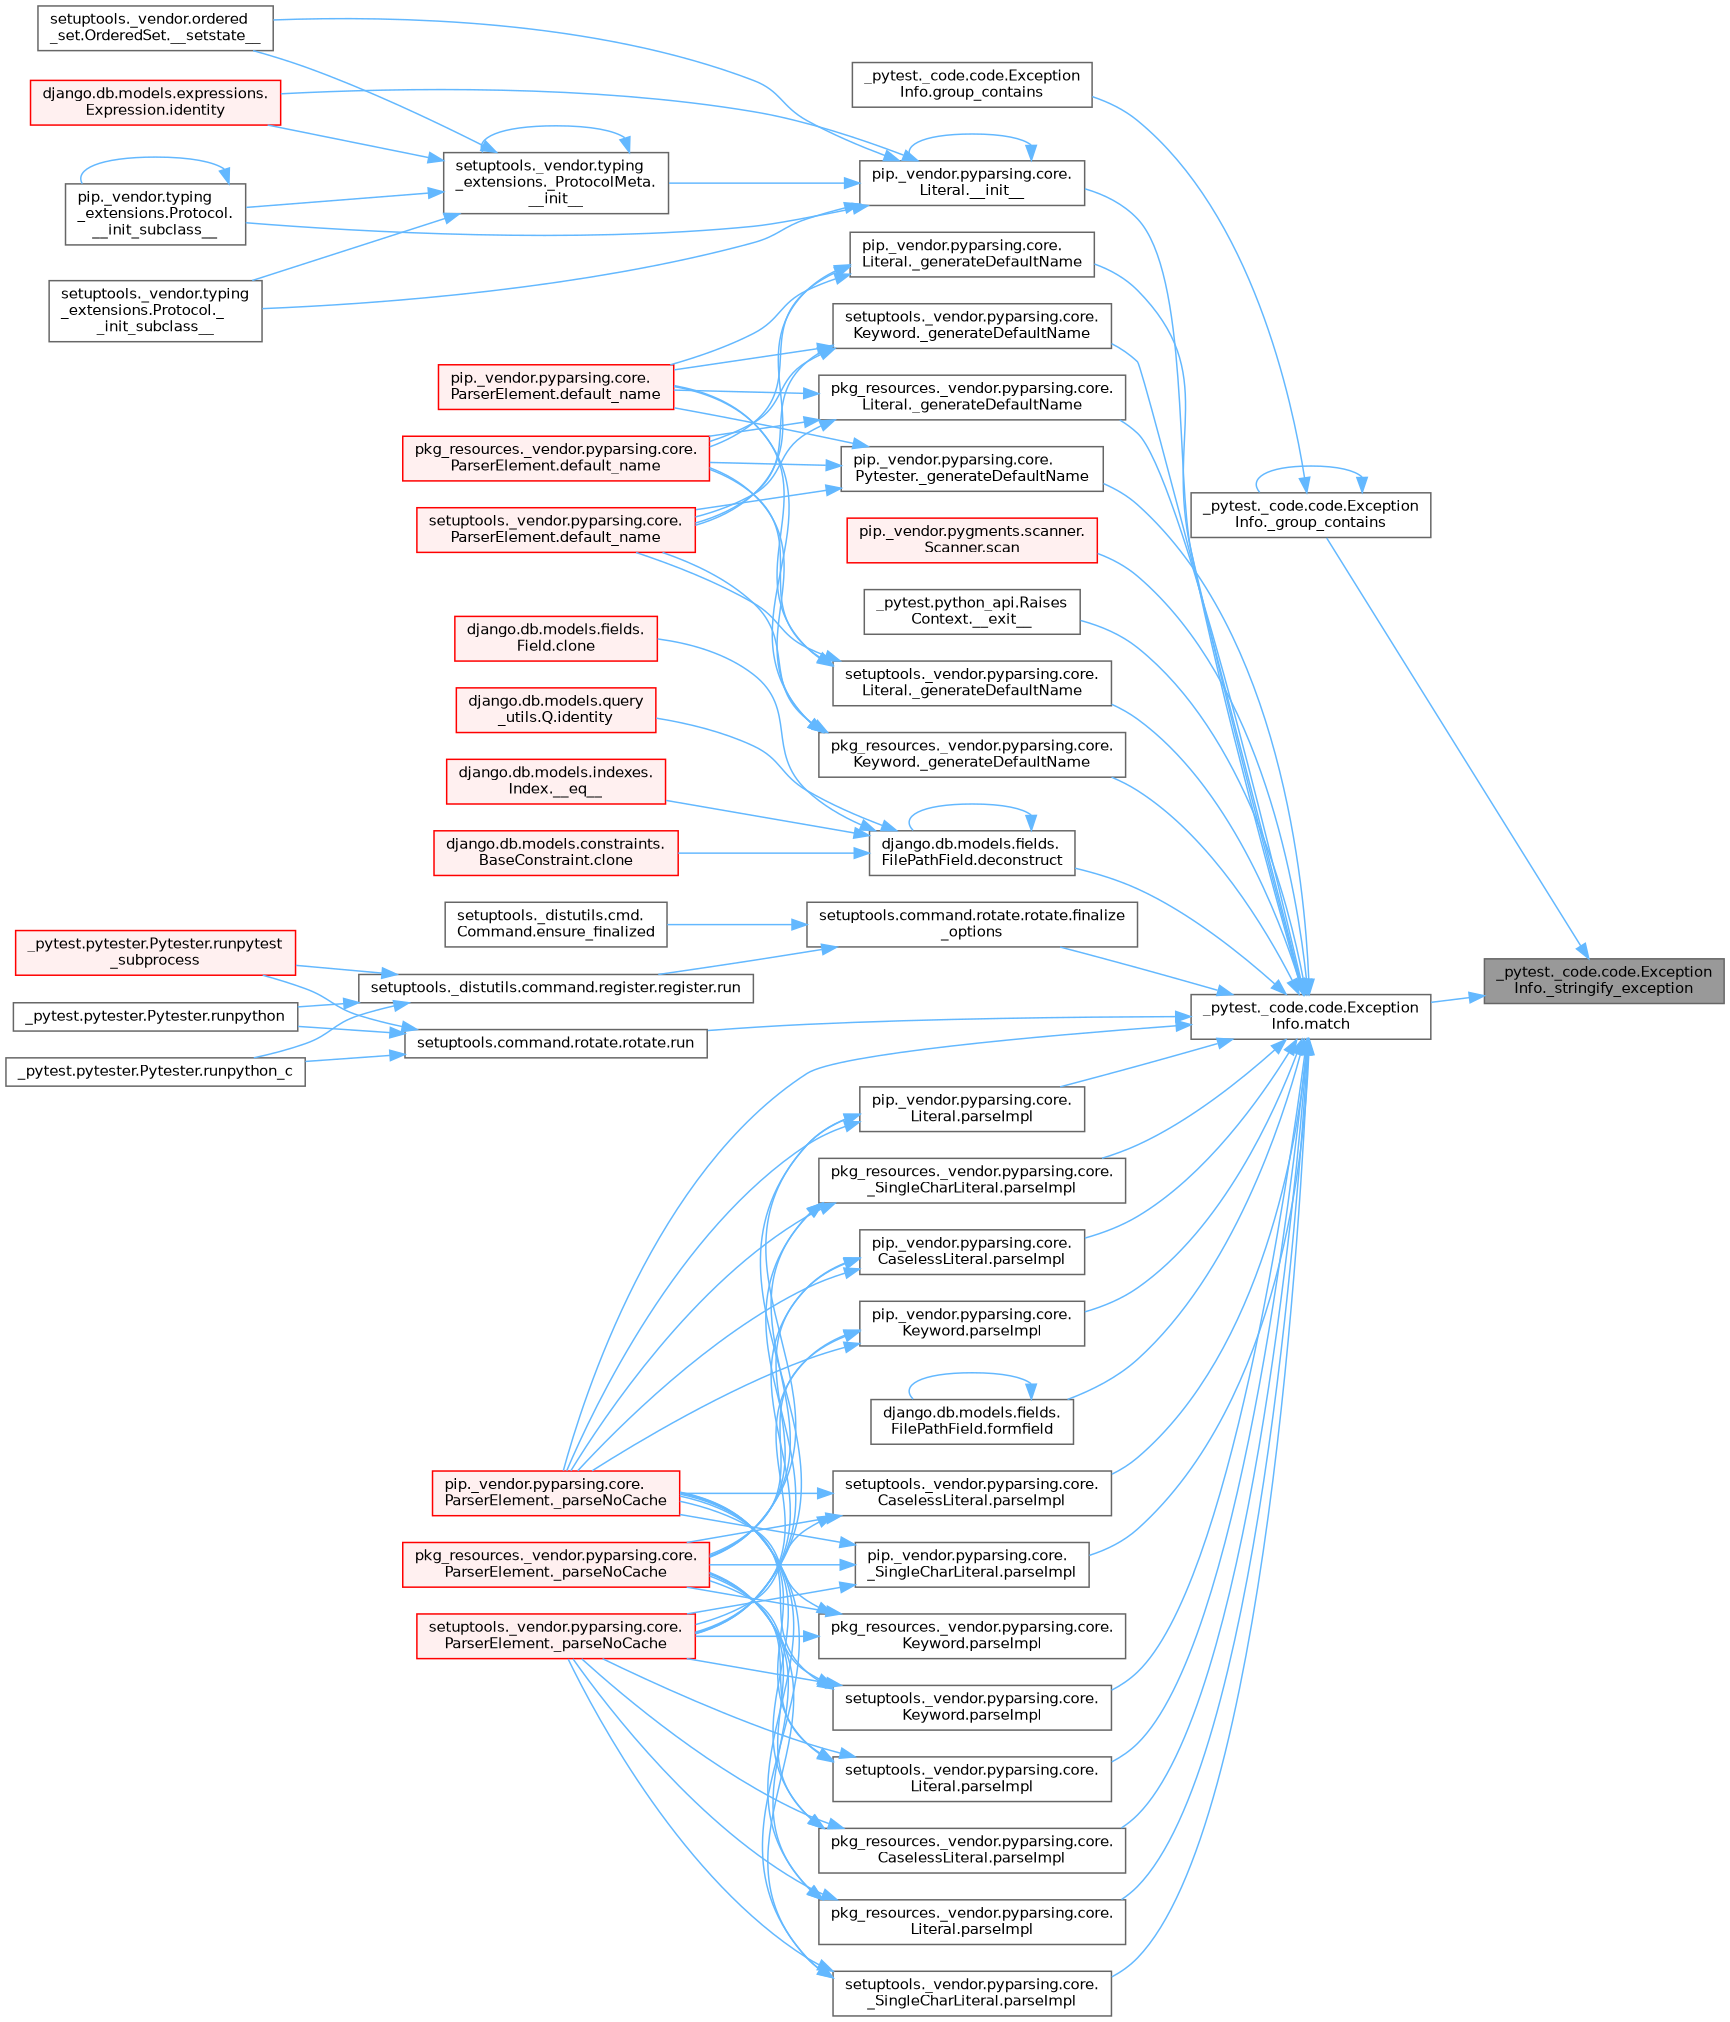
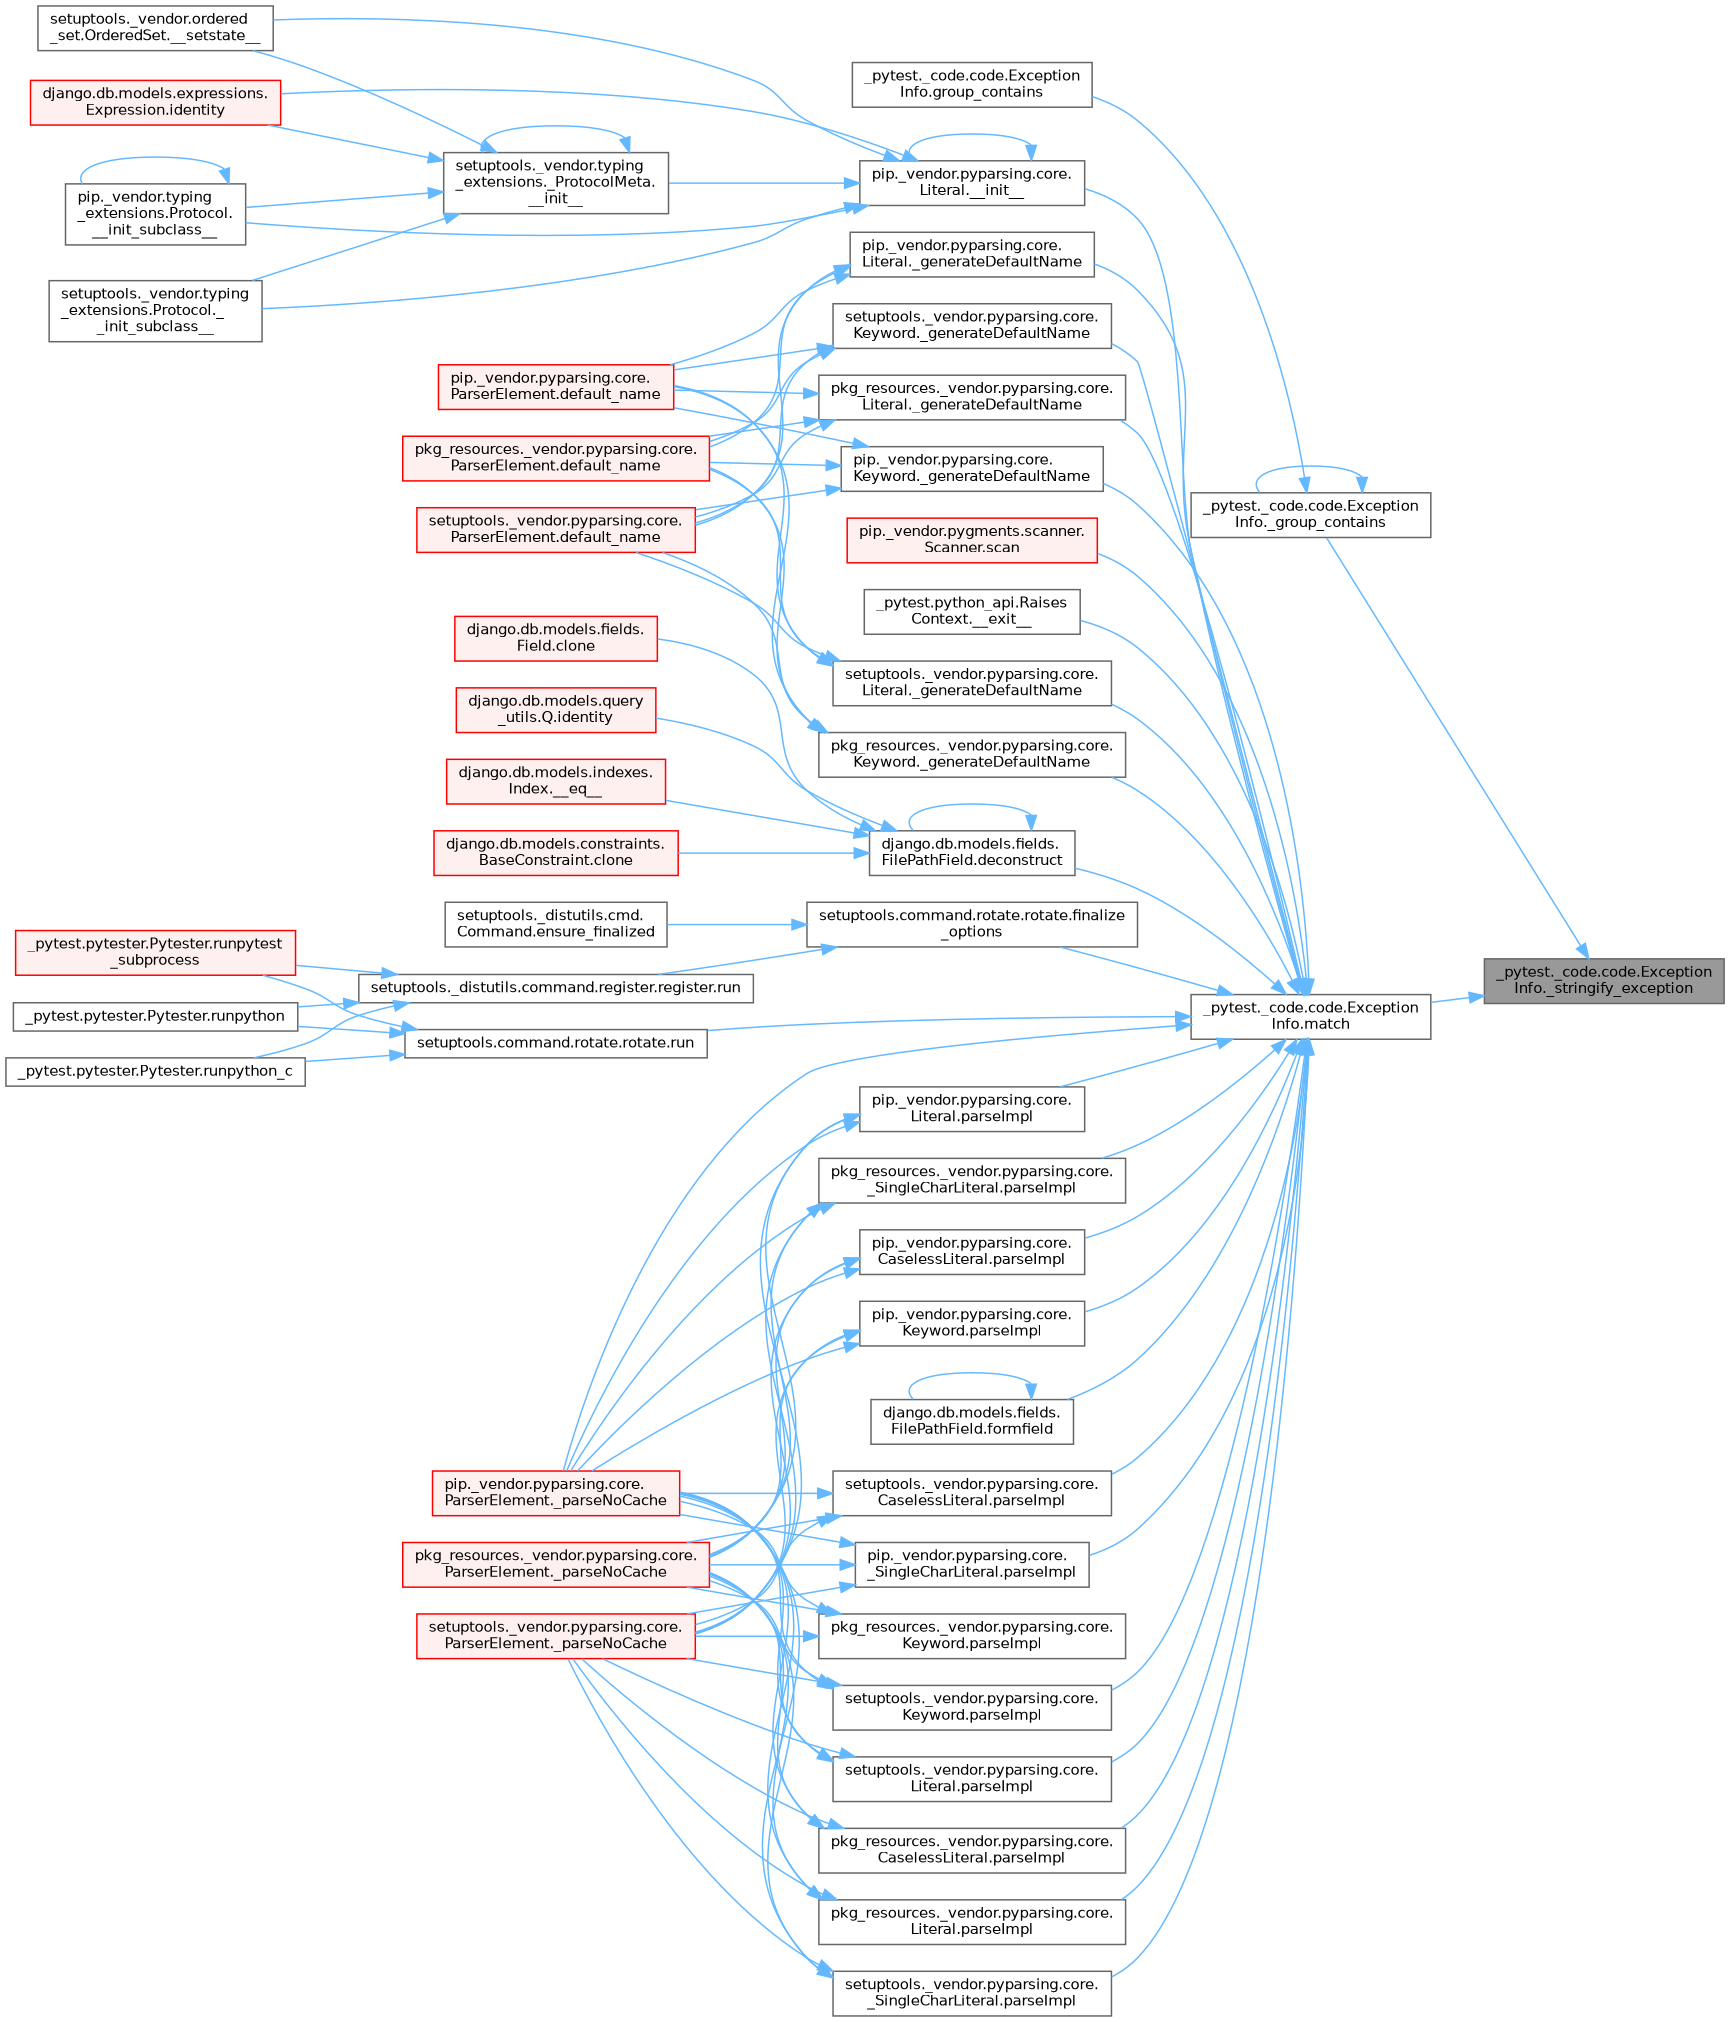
(972, 469) -> (972, 469)
